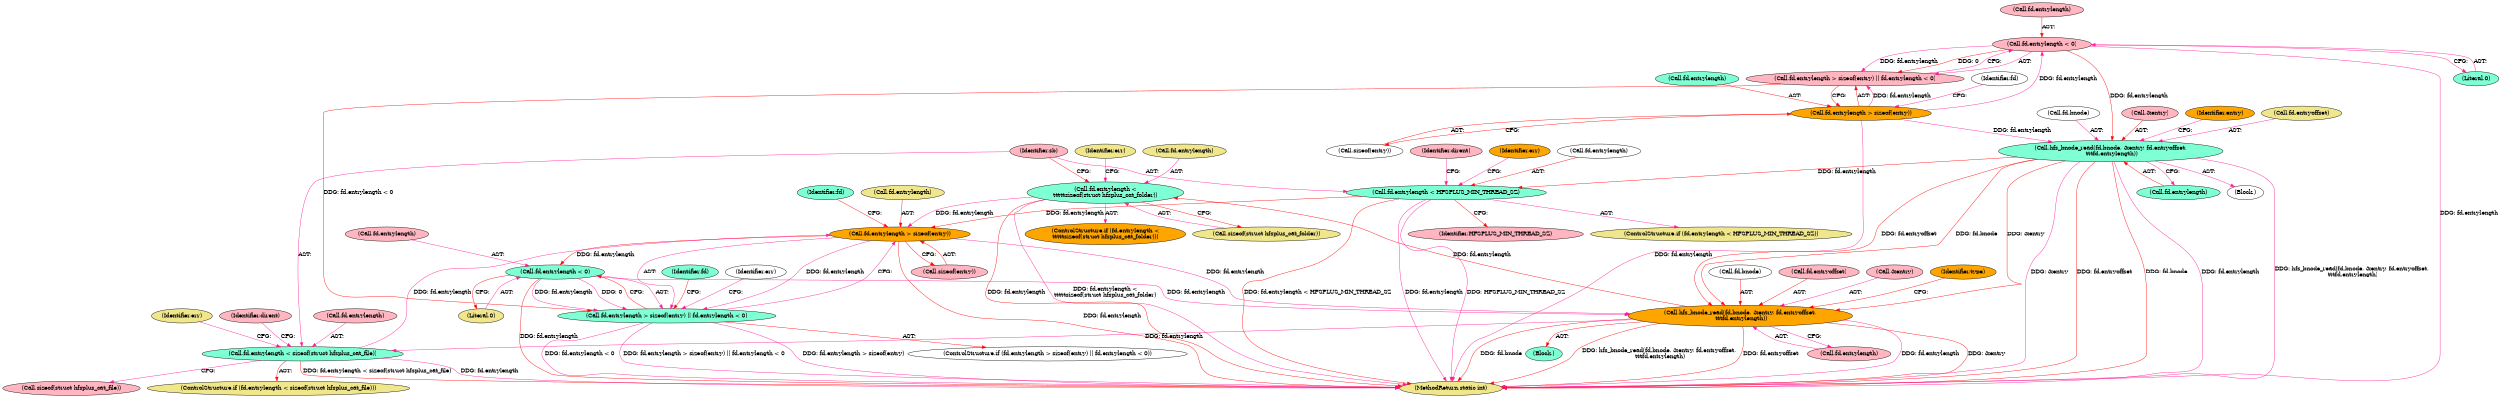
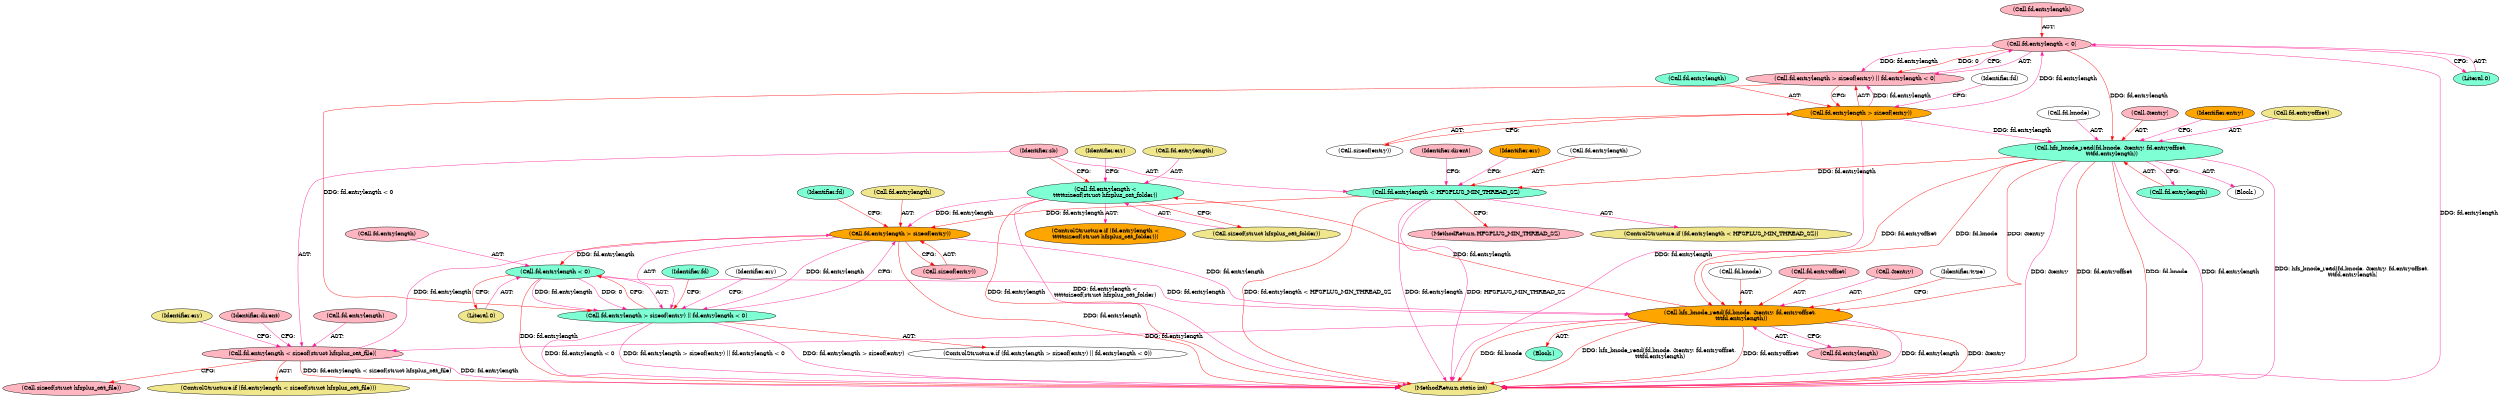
(1496, 234) -> (1496, 234)
(1963, 272) -> (1963, 272)
(303, 354) -> (303, 354)
(187, 371) -> (187, 371)
